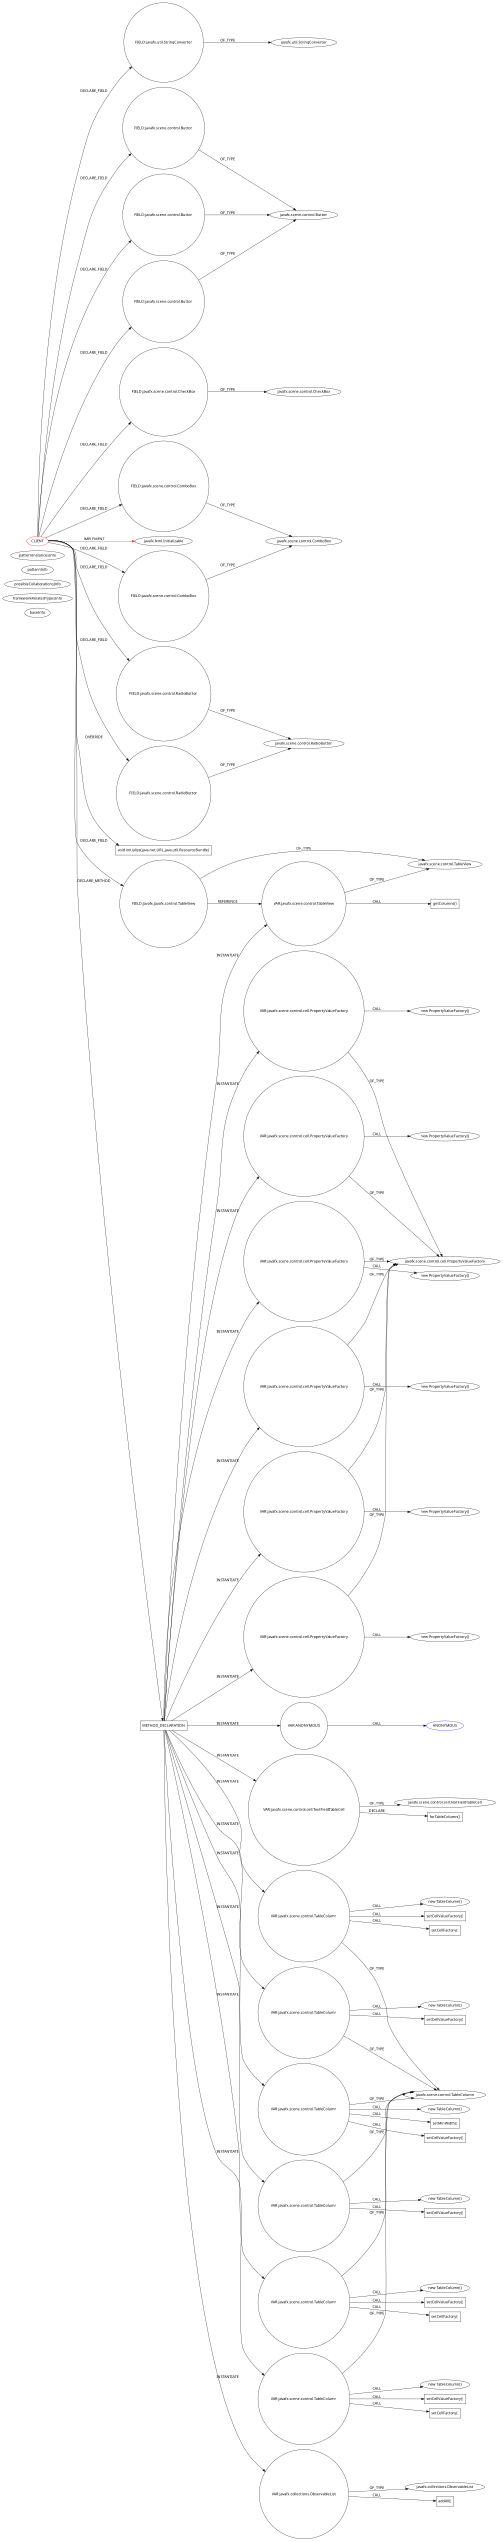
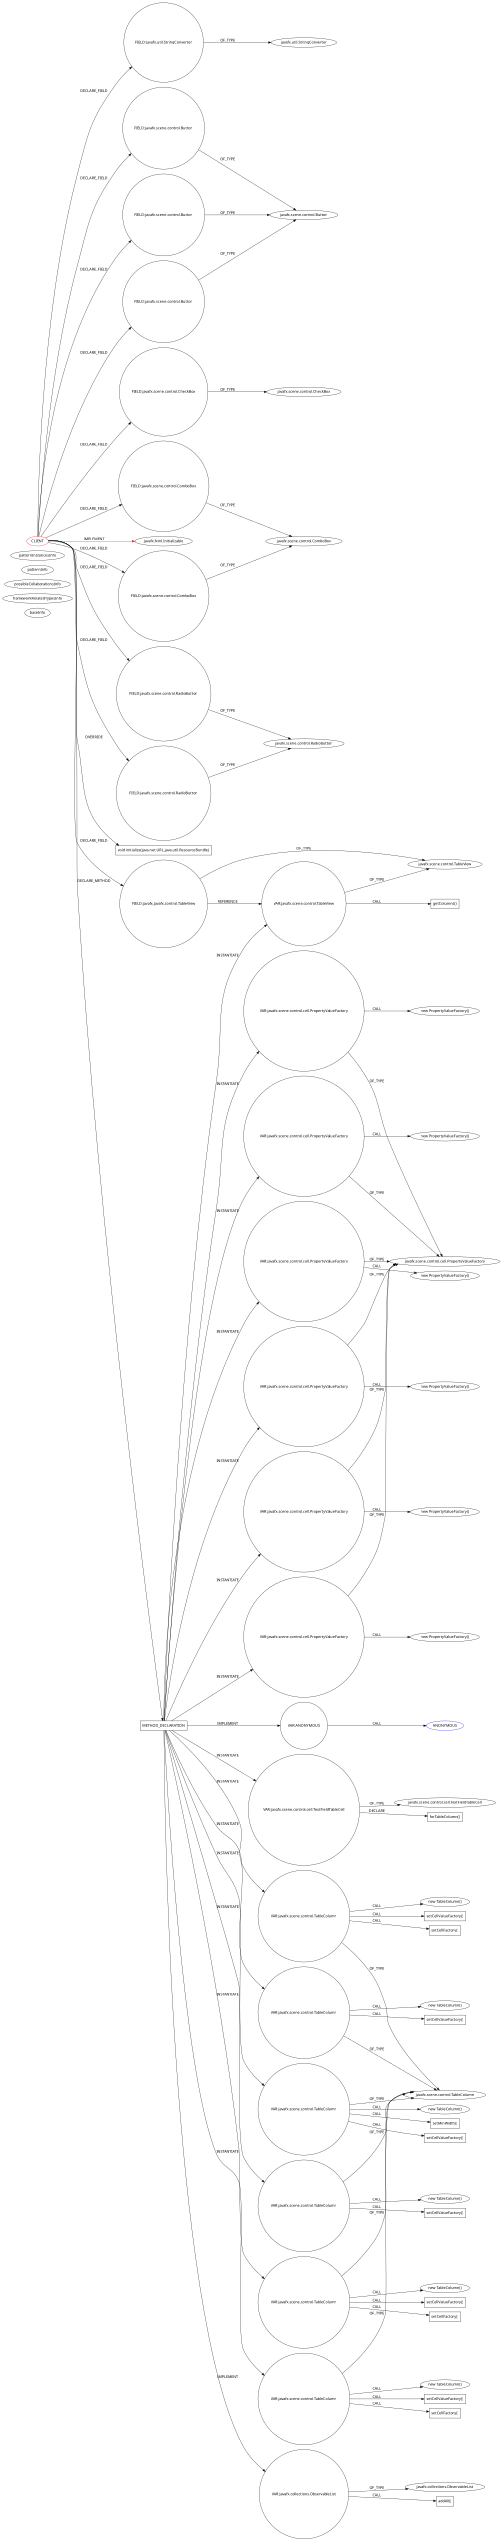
(228, 1724) -> (228, 1724)
(228, 2377) -> (228, 2377)
